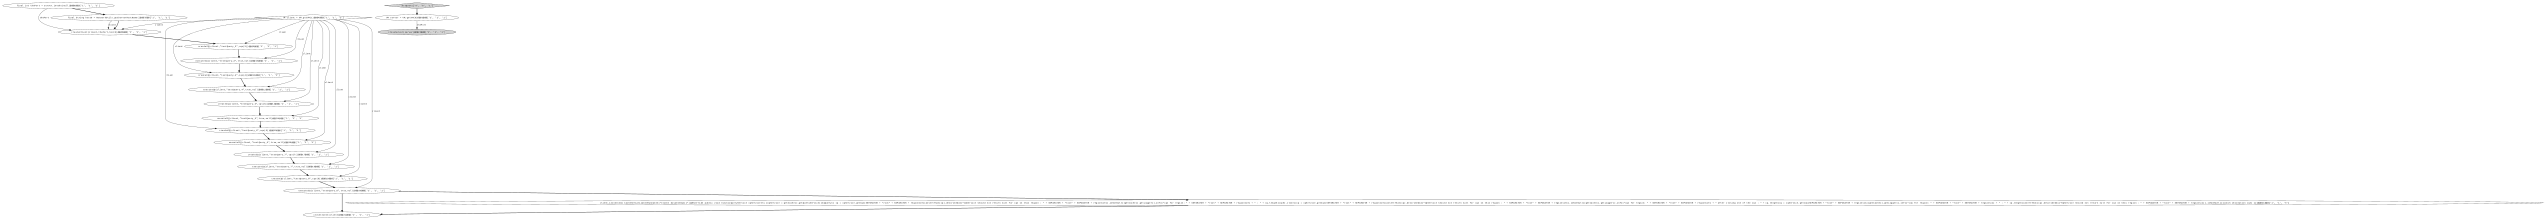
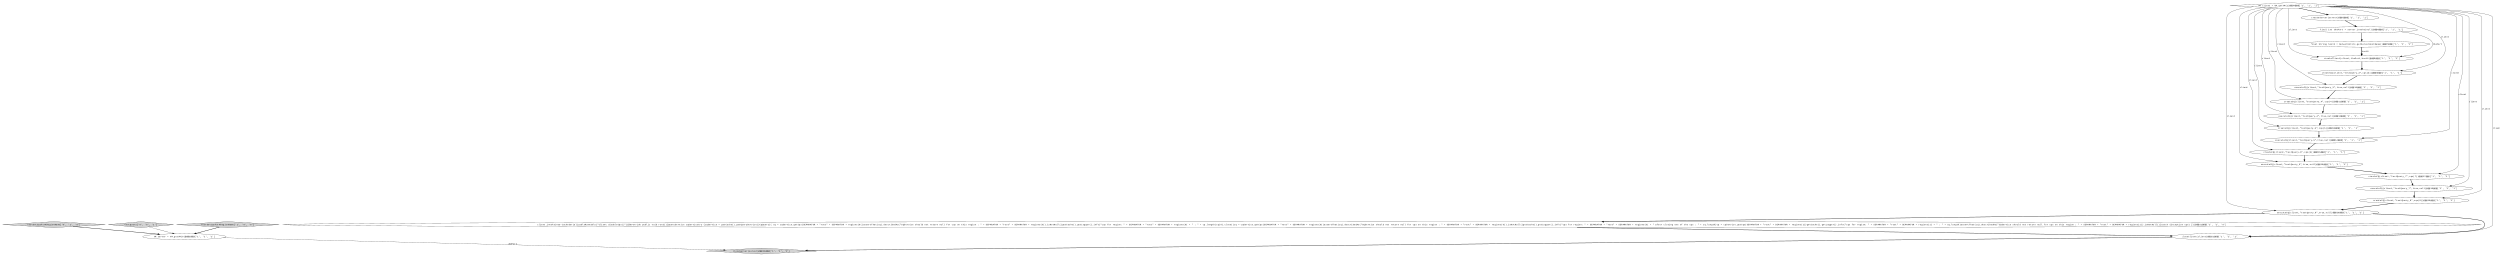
(417, 11) -> (161, 230)
none -> (2340, 18)
(417, 32) -> (761, 251)
none -> (2493, 164)
none -> (54, 225)
none -> (228, 225)
none -> (1489, 244)
